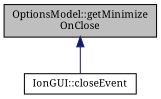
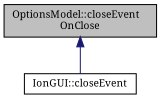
(80, 21) -> (80, 21)
